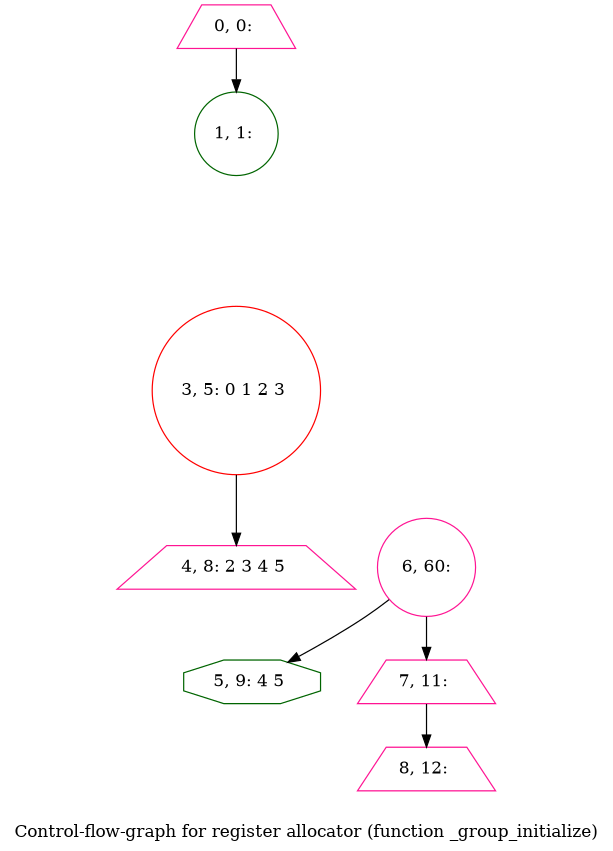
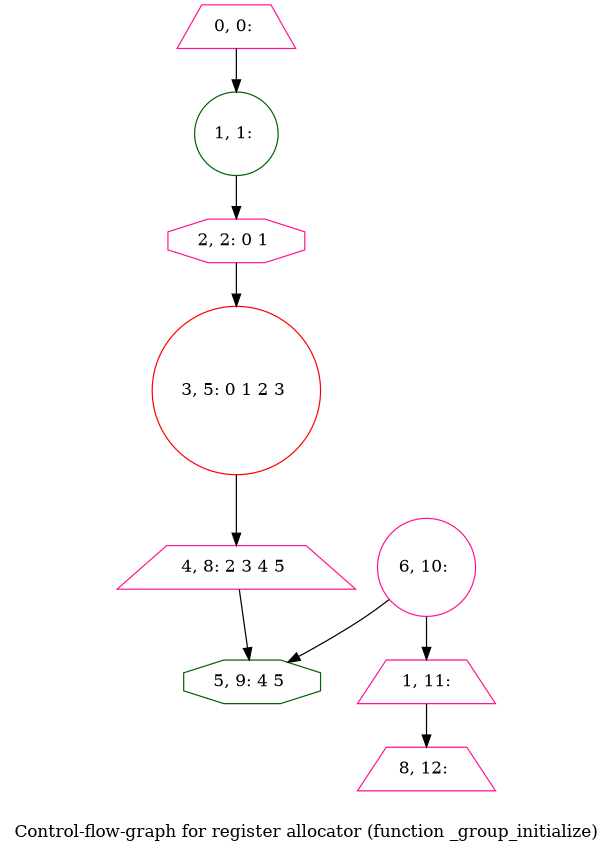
none -> (236, 241)
(427, 567) -> (427, 567)
none -> (243, 619)
(427, 682) -> (427, 682)
